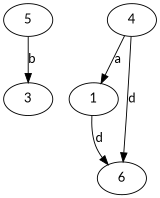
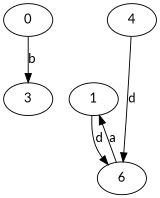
(28, 20) -> (28, 20)
(115, 55) -> (109, 143)
